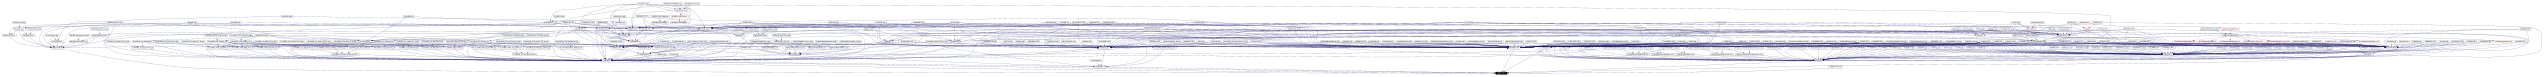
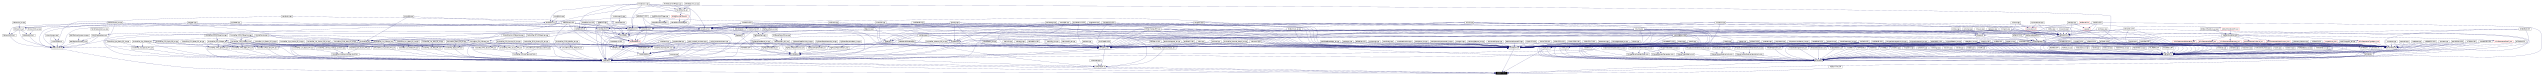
(907, 42) -> (907, 42)
none -> (1545, 42)
(662, 54) -> none
